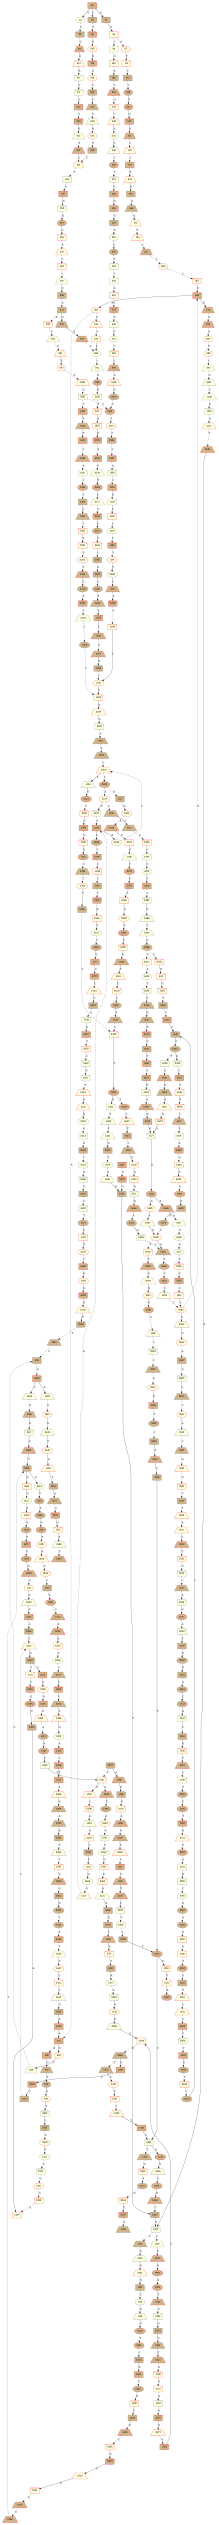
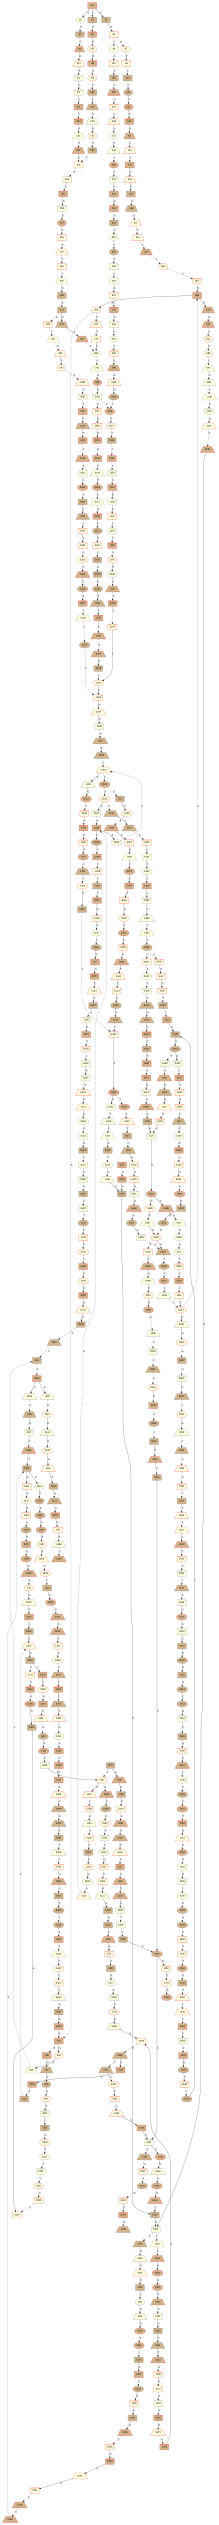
(96, 402) -> (105, 403)
